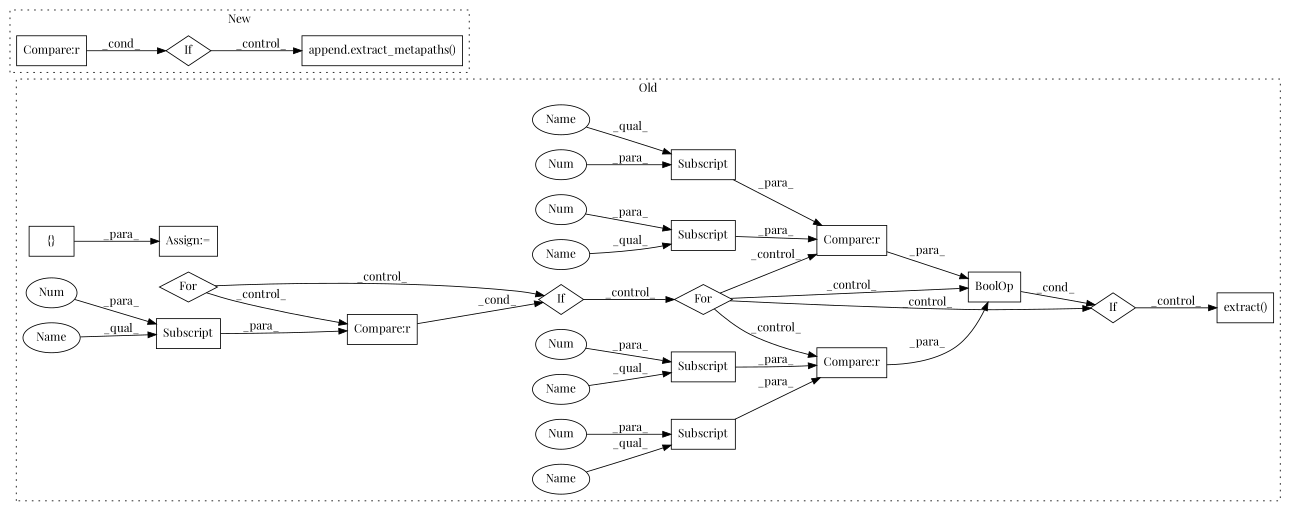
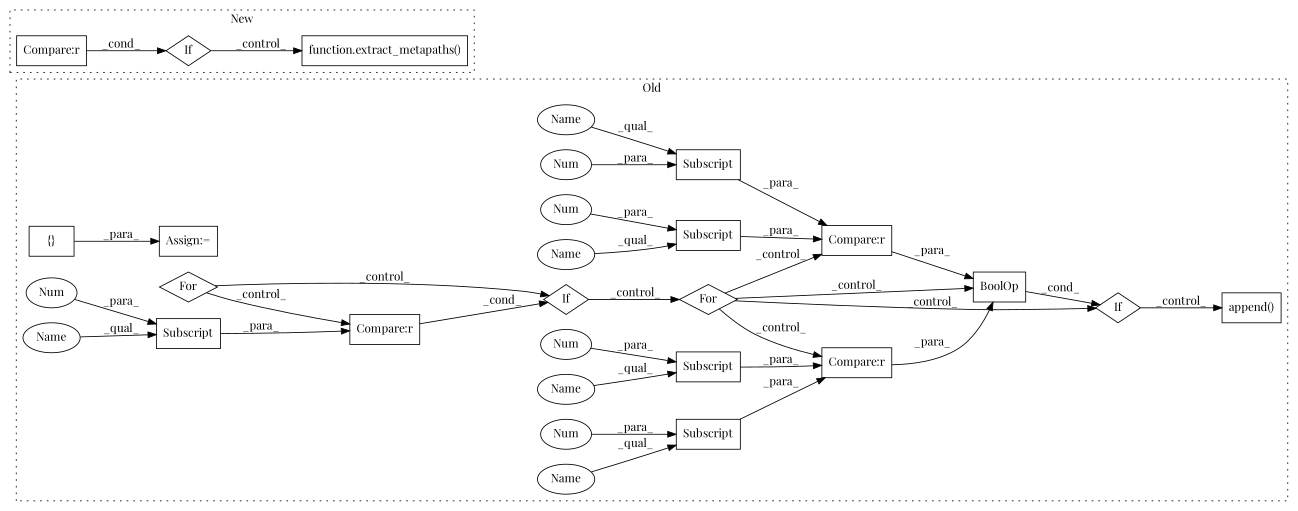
(382, 51) -> (385, 51)
(1245, 308) -> (1252, 308)
